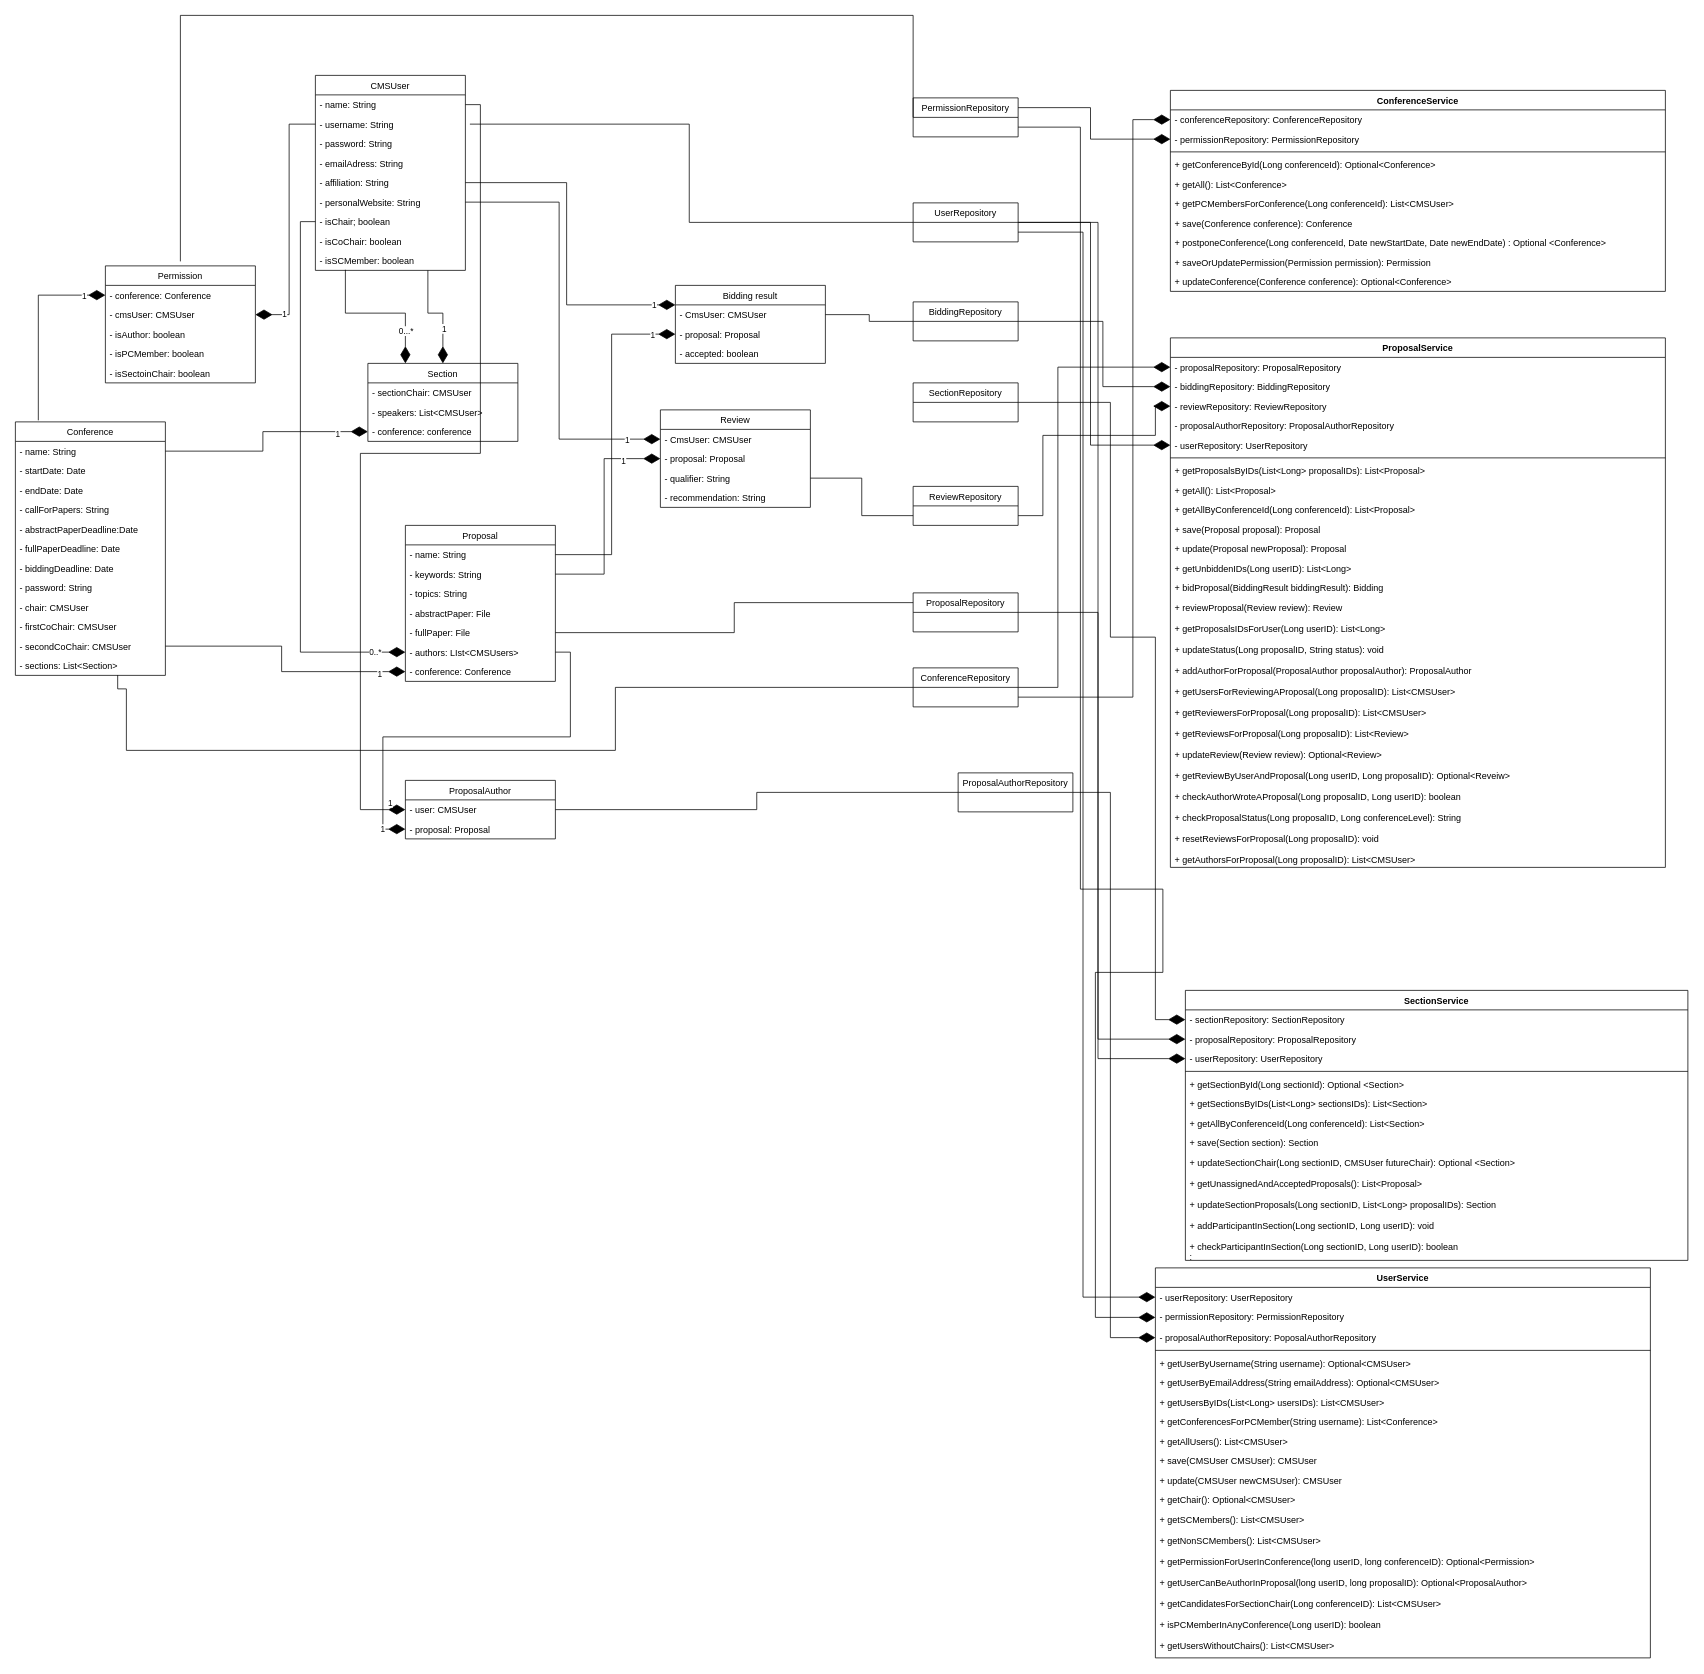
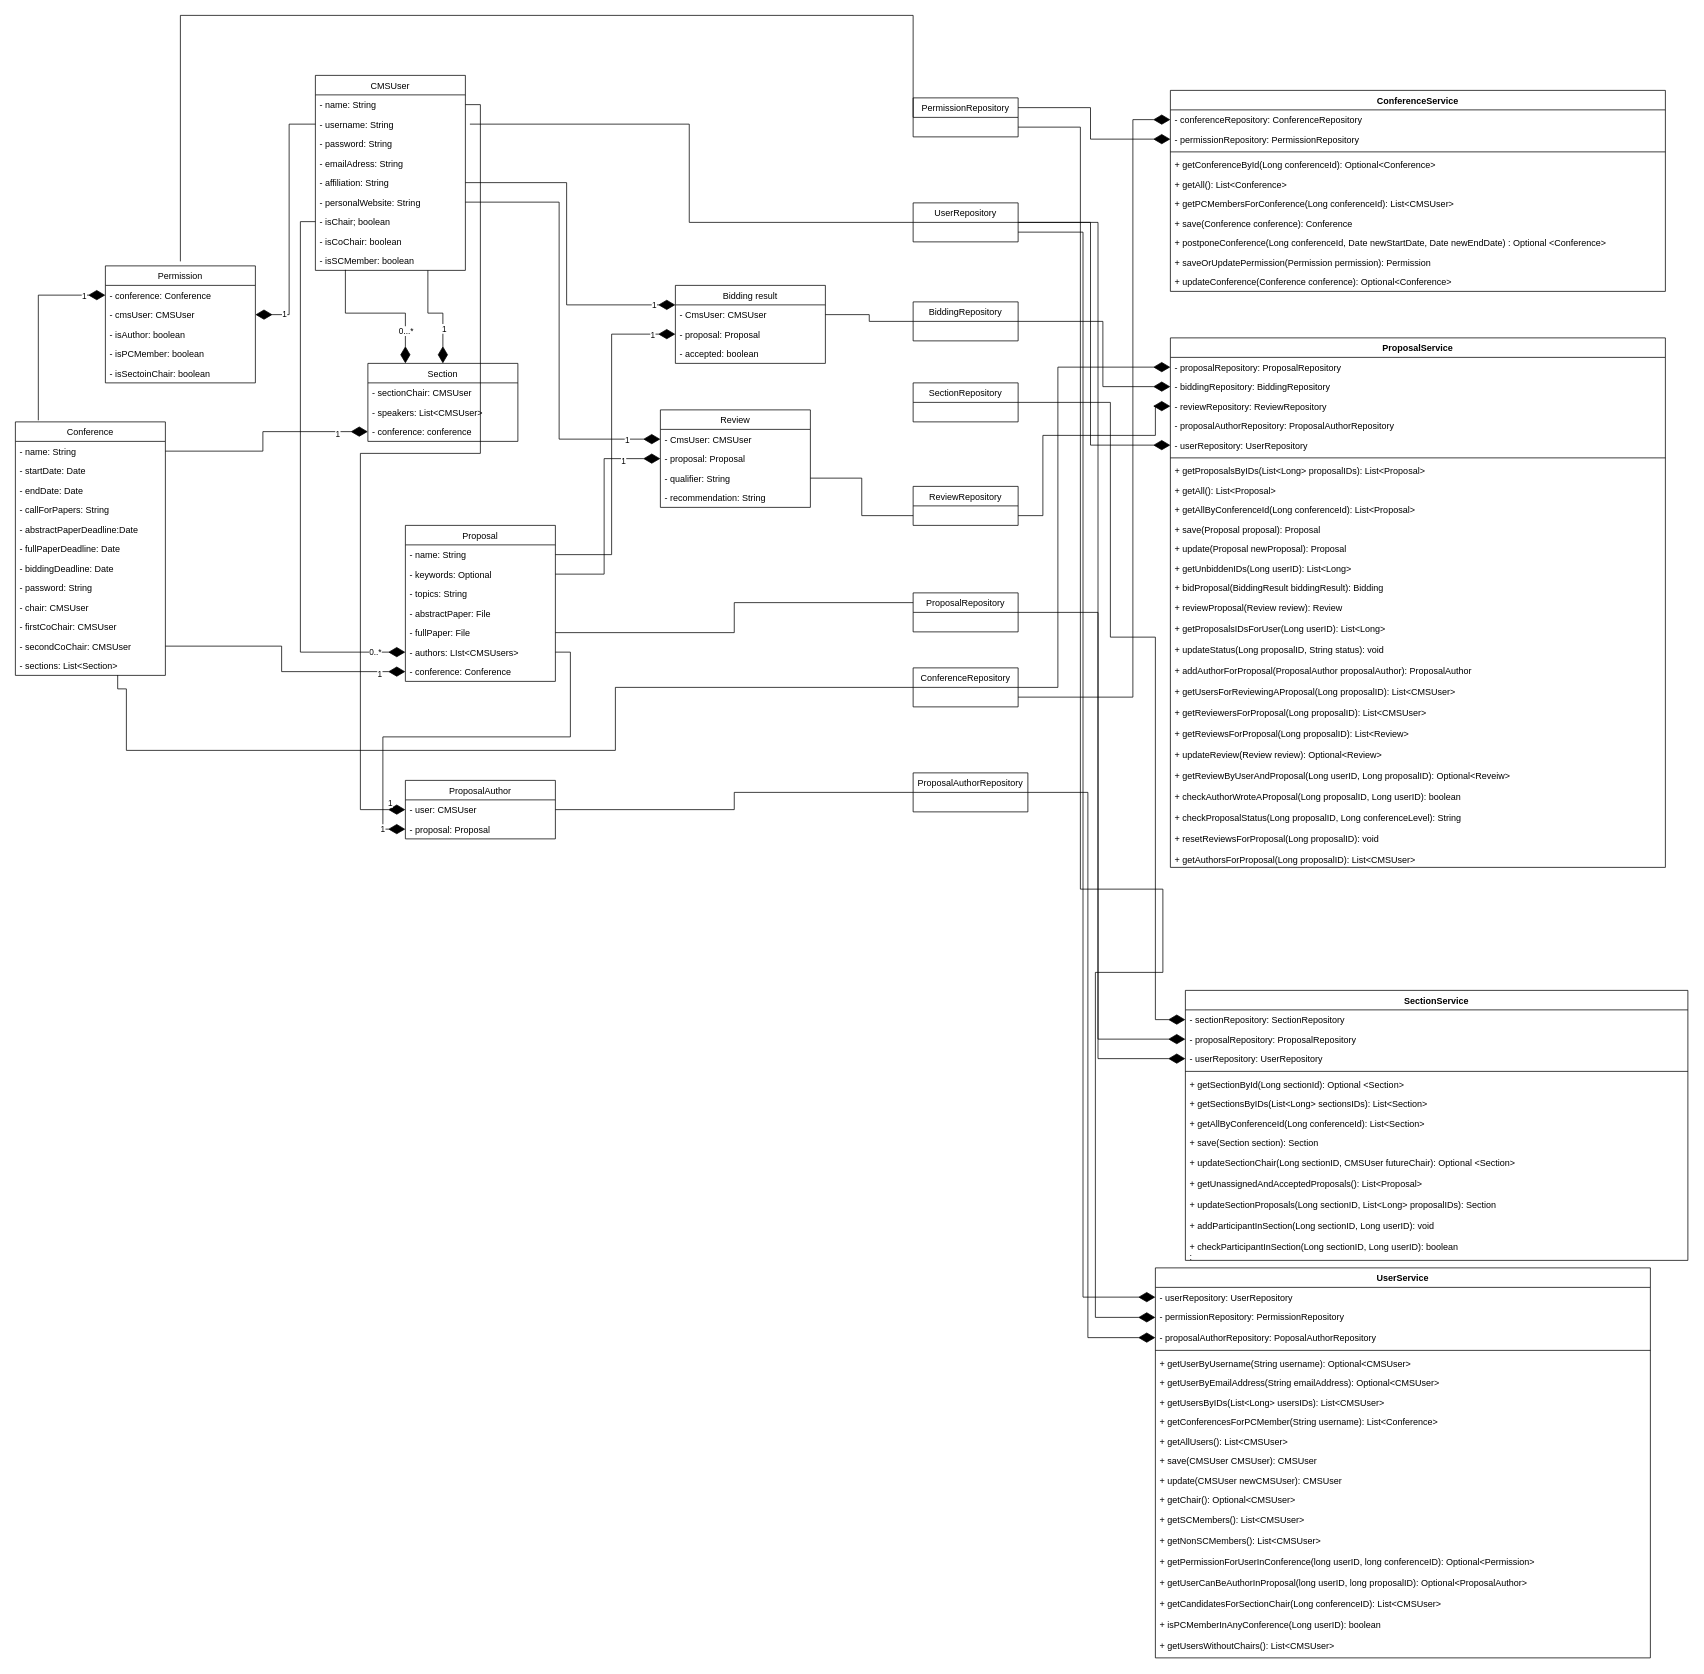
(450, 575) -> (454, 575)
(1016, 792) -> (971, 792)
